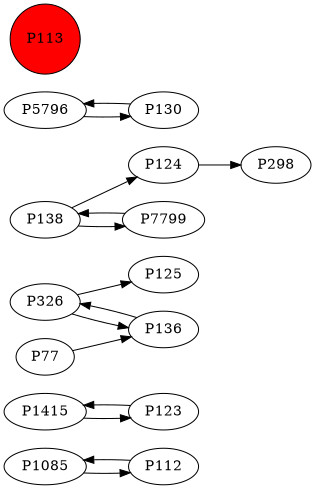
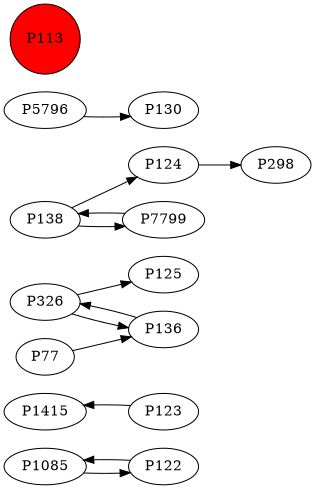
(112, 103) -> none
(102, 419) -> none
(164, 467) -> (164, 467)
